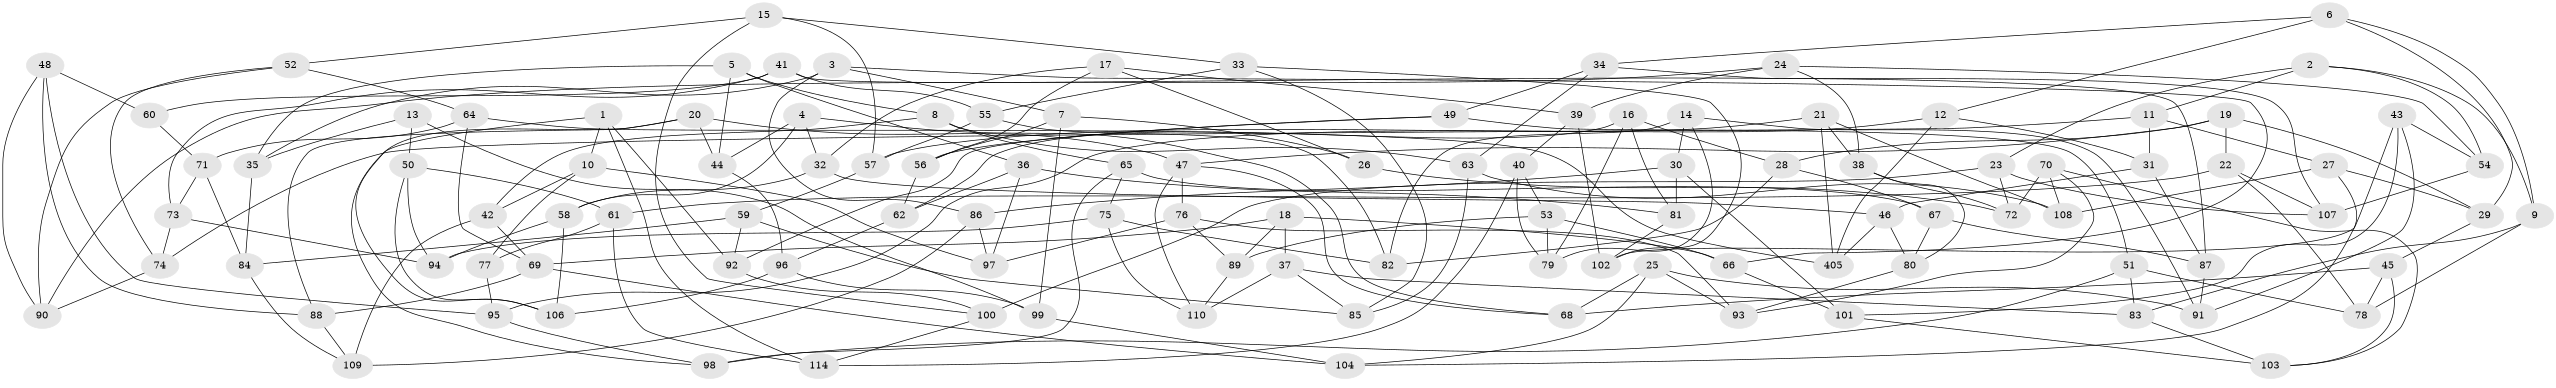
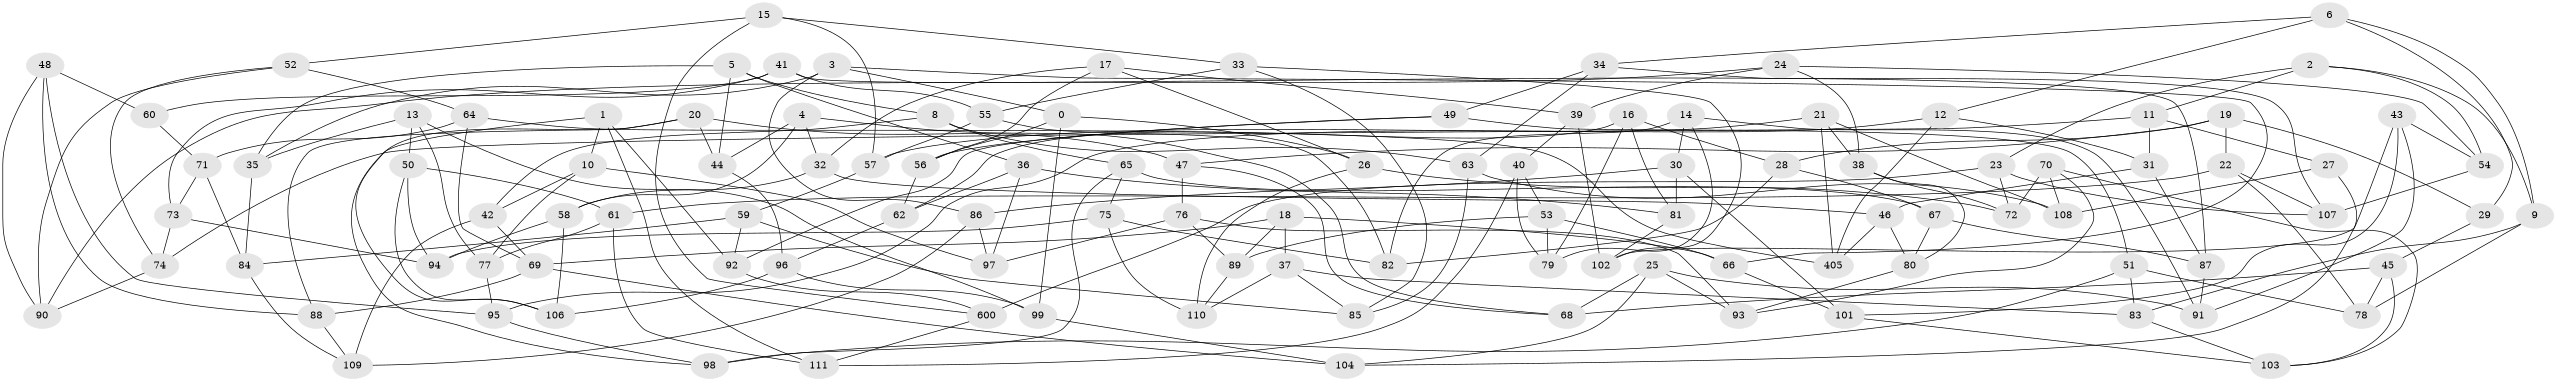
(1062, 116) -> (1062, 116)
(2402, 186) -> none
none -> (444, 193)
(1161, 241) -> (1243, 215)
(987, 316) -> (987, 316)
(819, 366) -> (819, 366)
